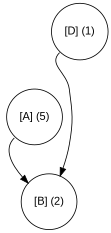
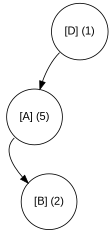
(72, 109) -> (49, 66)
